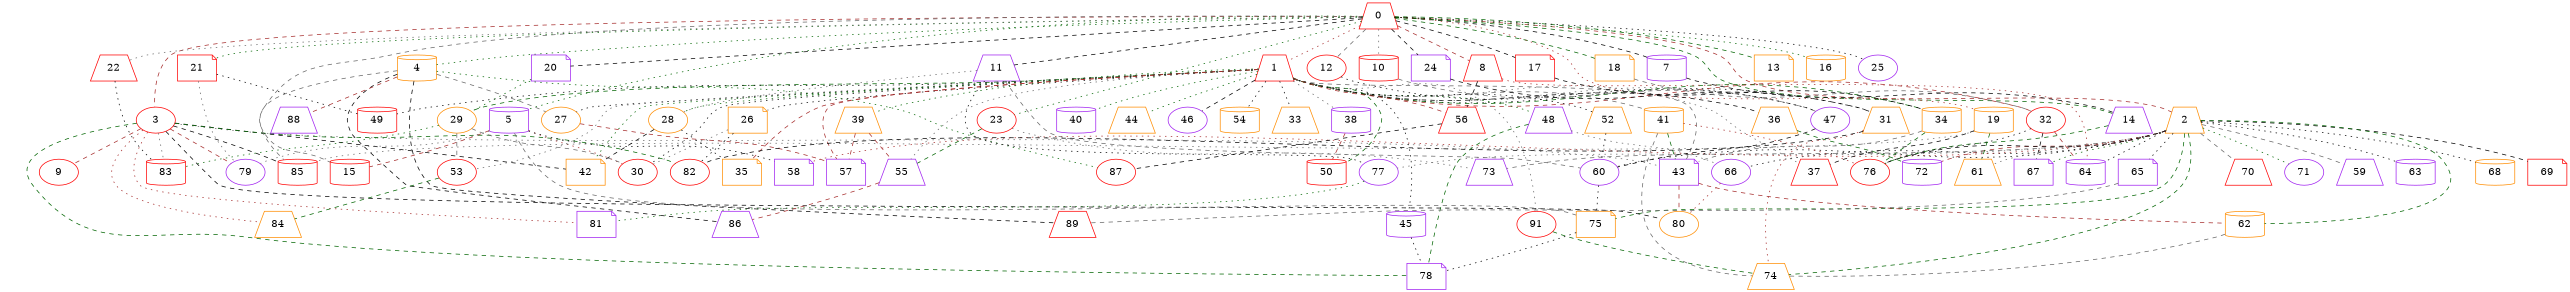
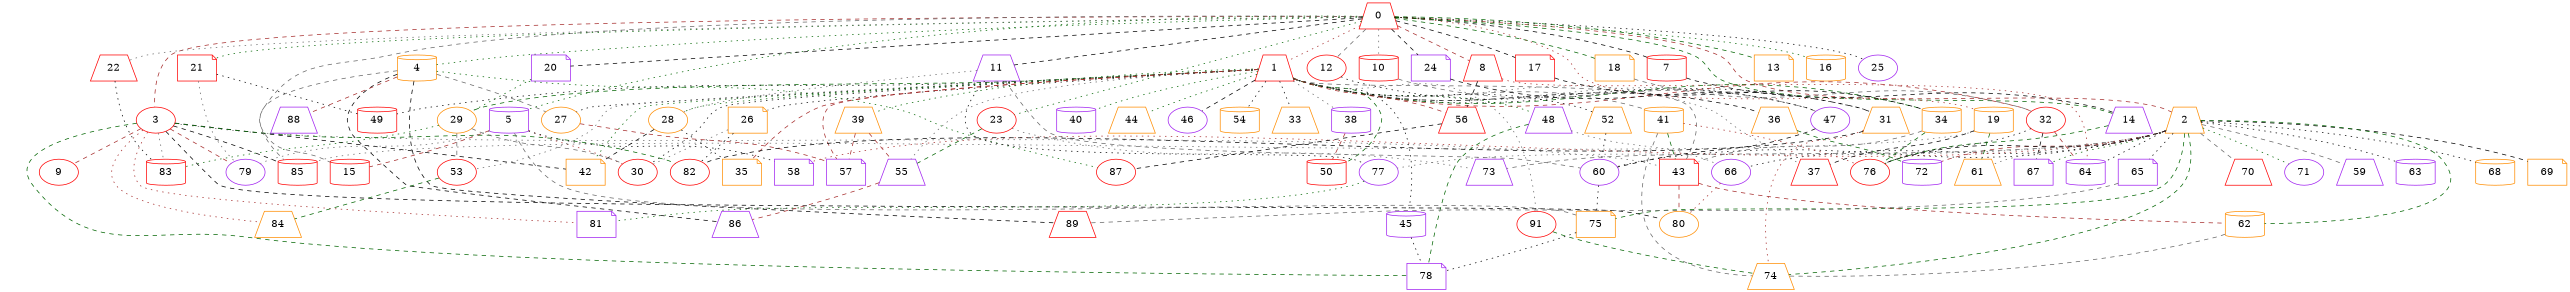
(1667, 68) -> (1667, 68)
(1679, 172) -> (1679, 172)
(2547, 172) -> (2547, 172)
